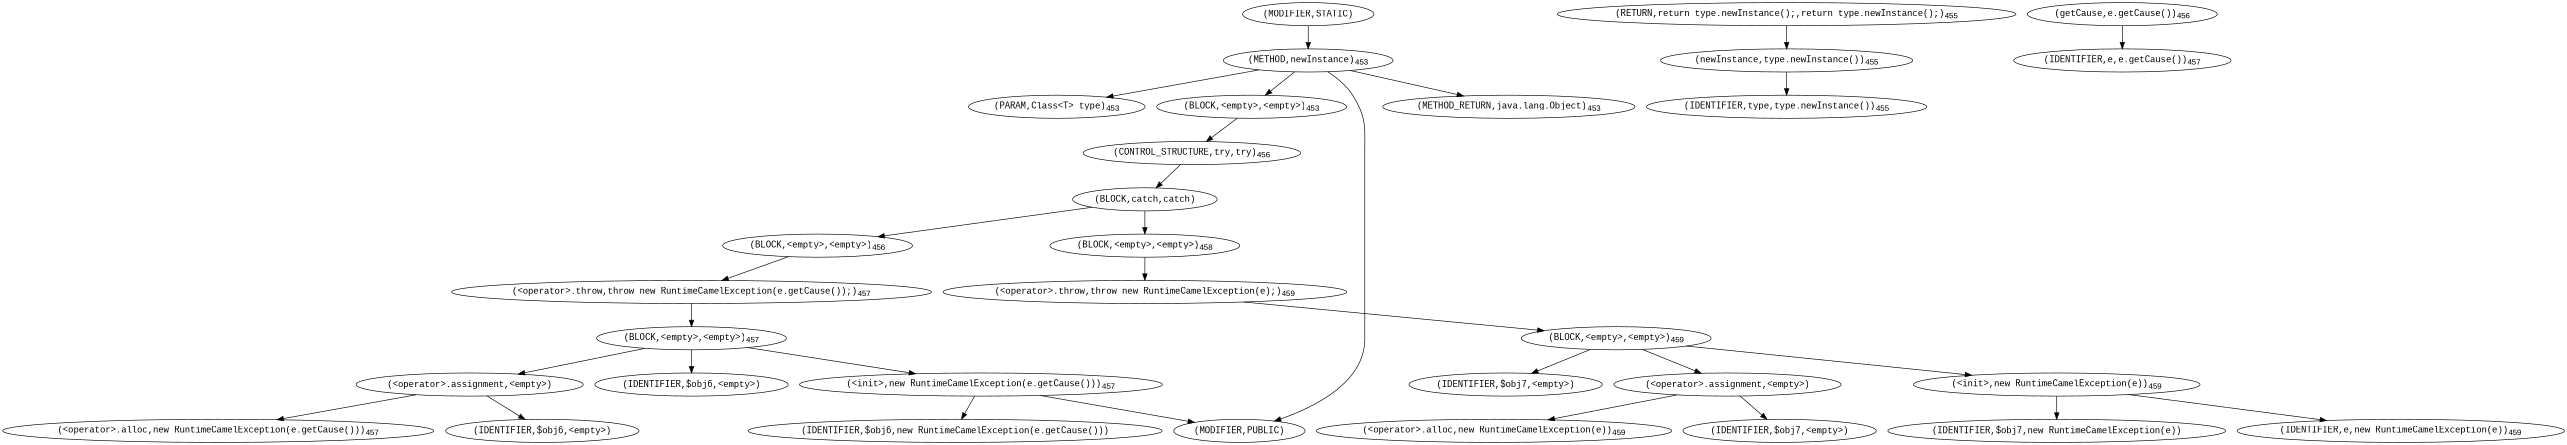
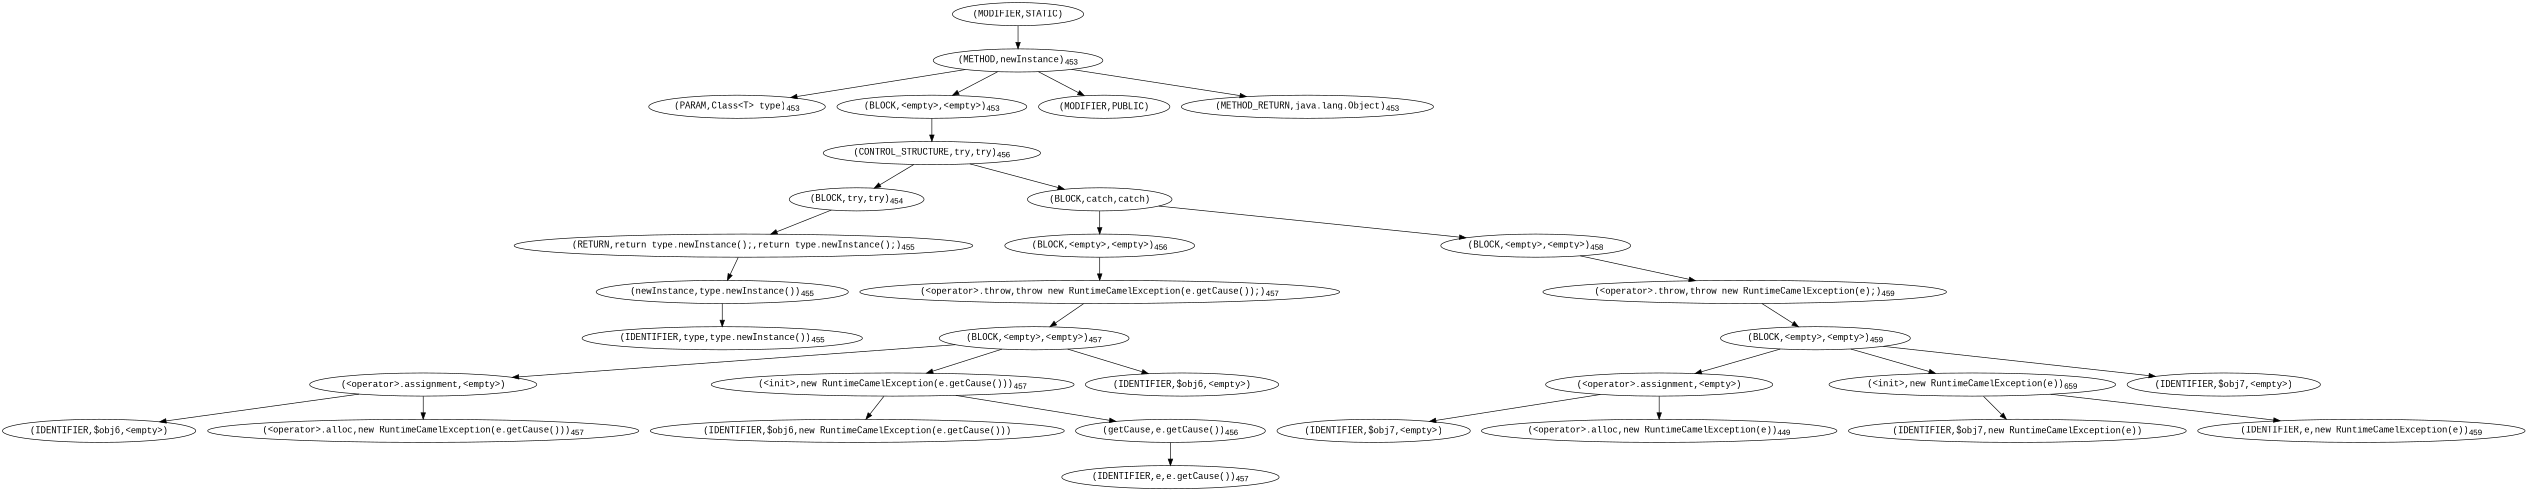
none -> (857, 199)
(2155, 384) -> (2071, 384)
(1114, 408) -> (1032, 408)
(1619, 430) -> (1784, 430)
